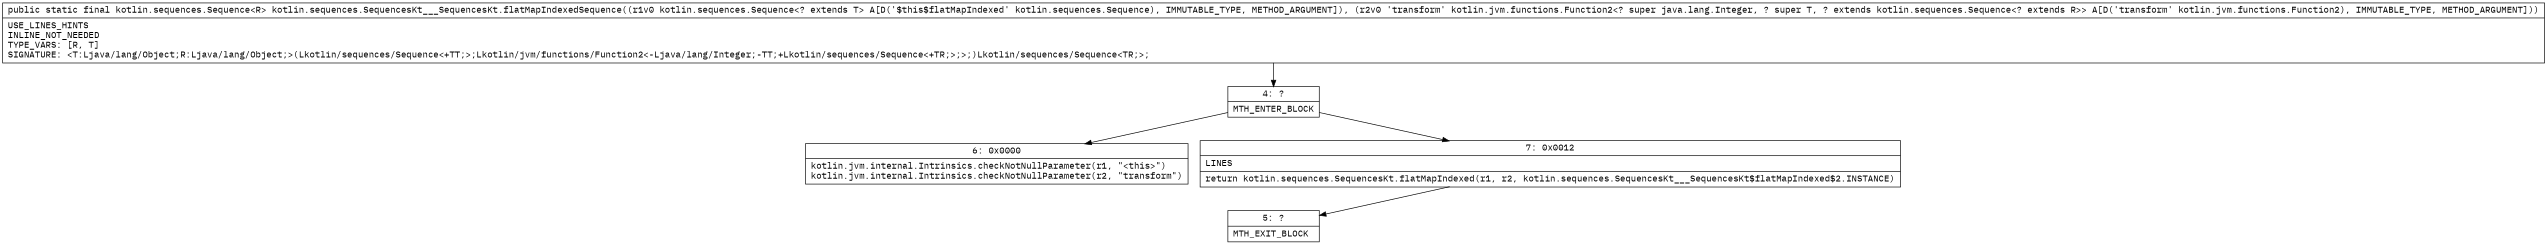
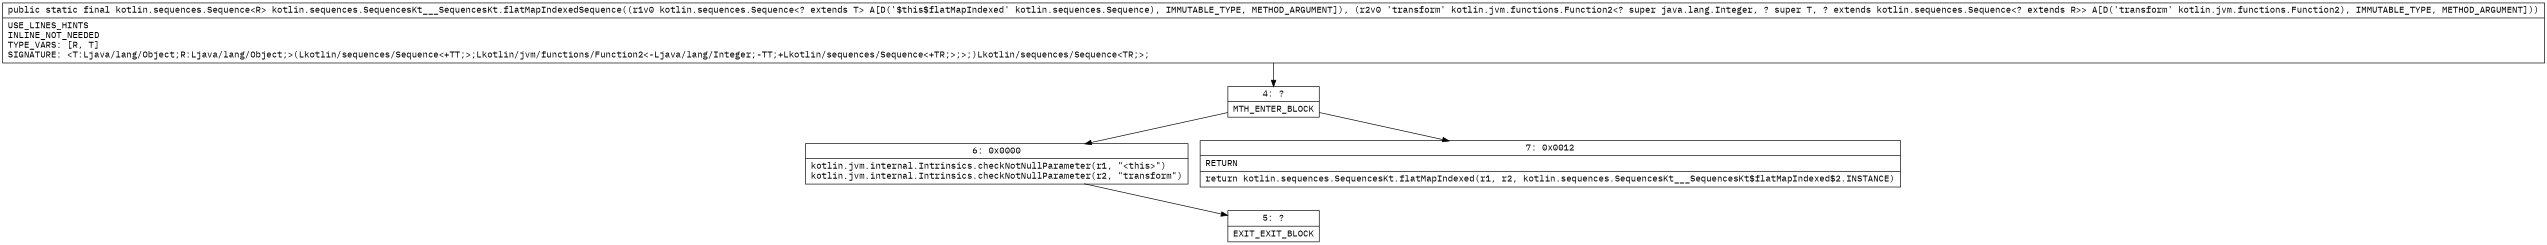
(1219, 163) -> (1222, 163)
(1388, 200) -> (1153, 199)
(1271, 234) -> (1274, 234)
